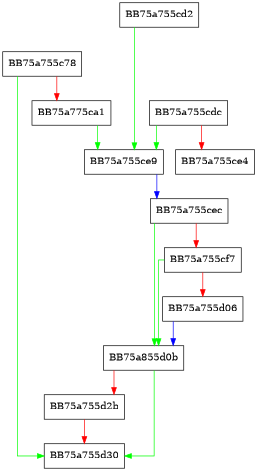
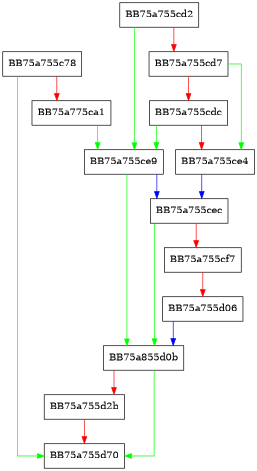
none -> (189, 64)
none -> (202, 183)
(159, 296) -> (127, 257)
(84, 456) -> (84, 456)
